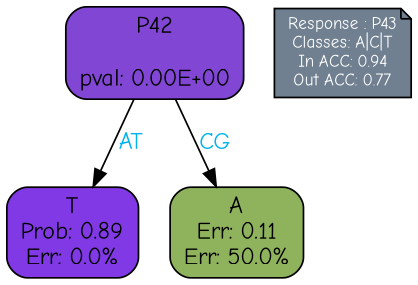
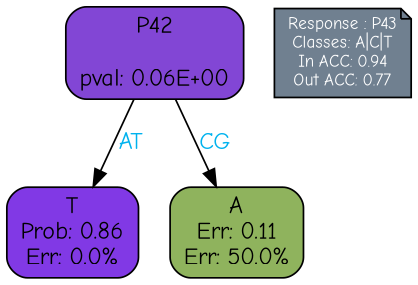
(155, 53) -> (155, 53)
(73, 233) -> (73, 233)
